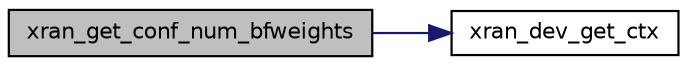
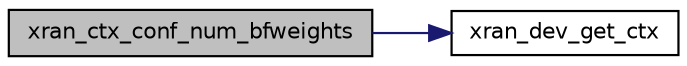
(191, 33) -> (191, 33)
